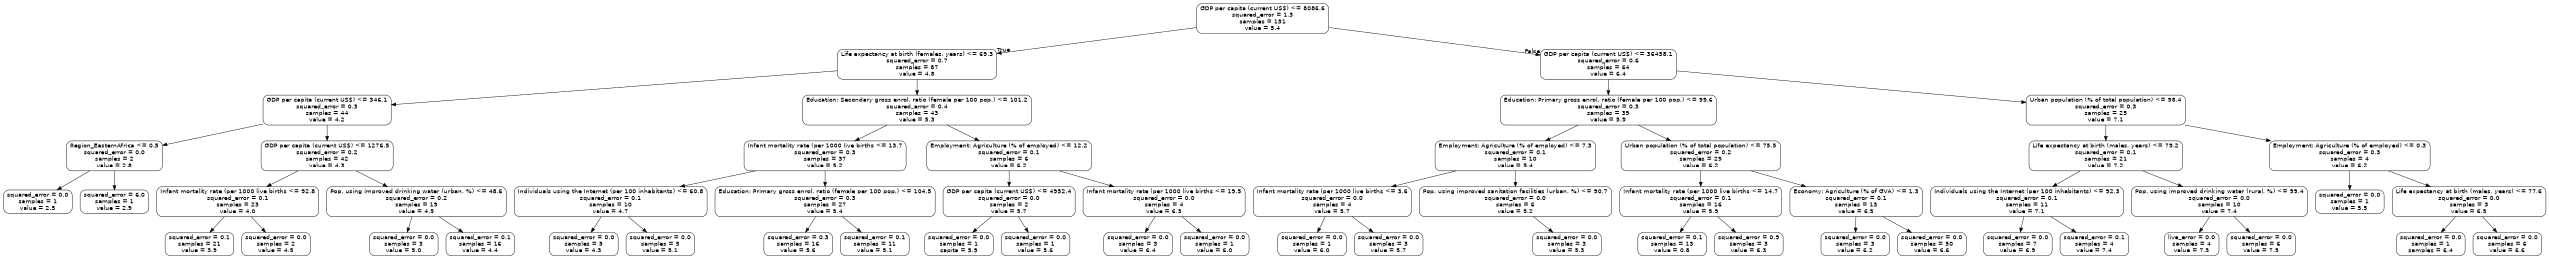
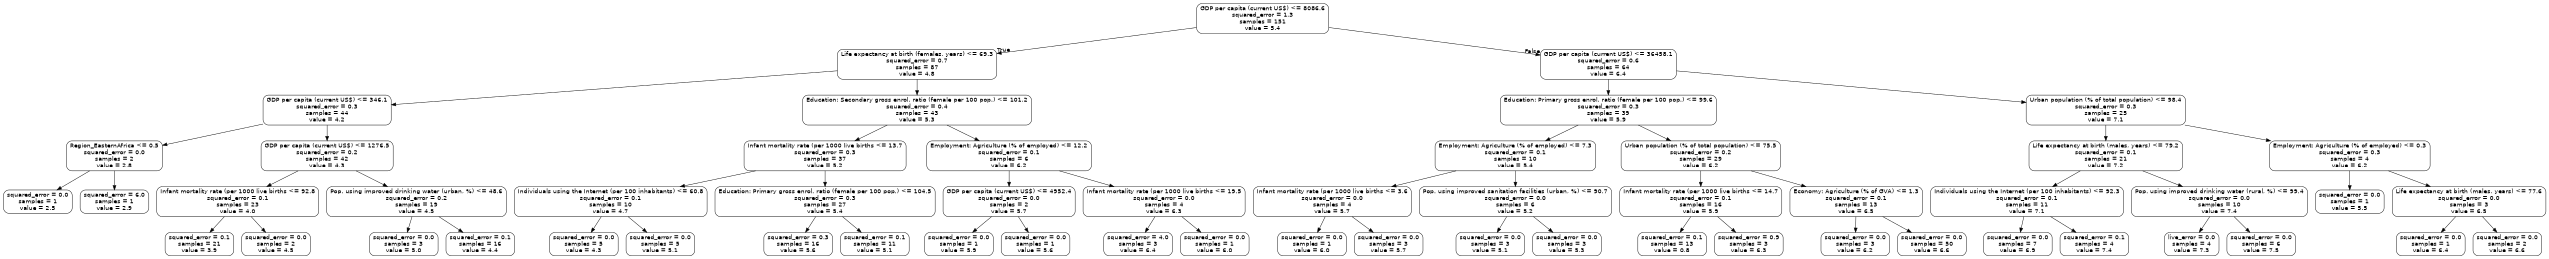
(959, 244) -> (959, 244)
(1138, 244) -> (1138, 244)
none -> (1490, 244)
(2431, 244) -> (2431, 244)
(2507, 244) -> (2507, 244)
